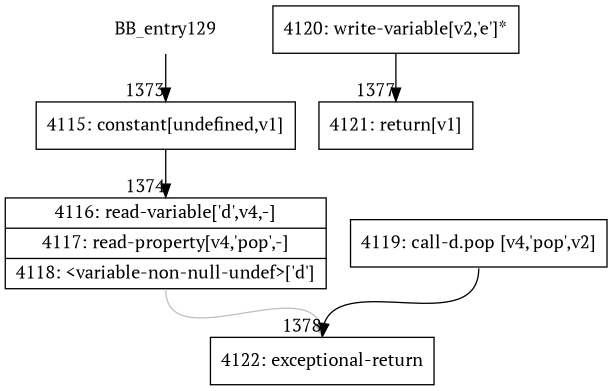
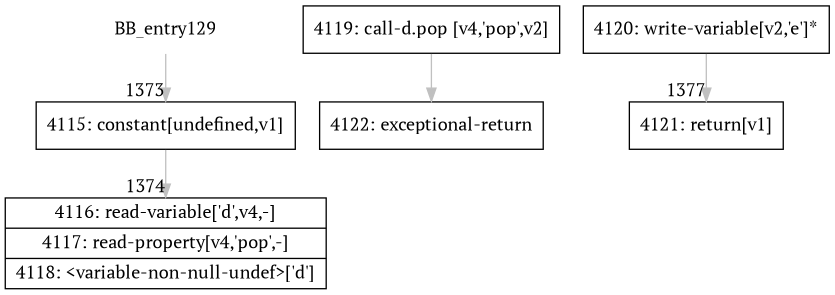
(166, 71) -> (166, 71)
(396, 71) -> (706, 71)
(166, 167) -> (166, 167)
(407, 303) -> (431, 71)
(237, 314) -> none
